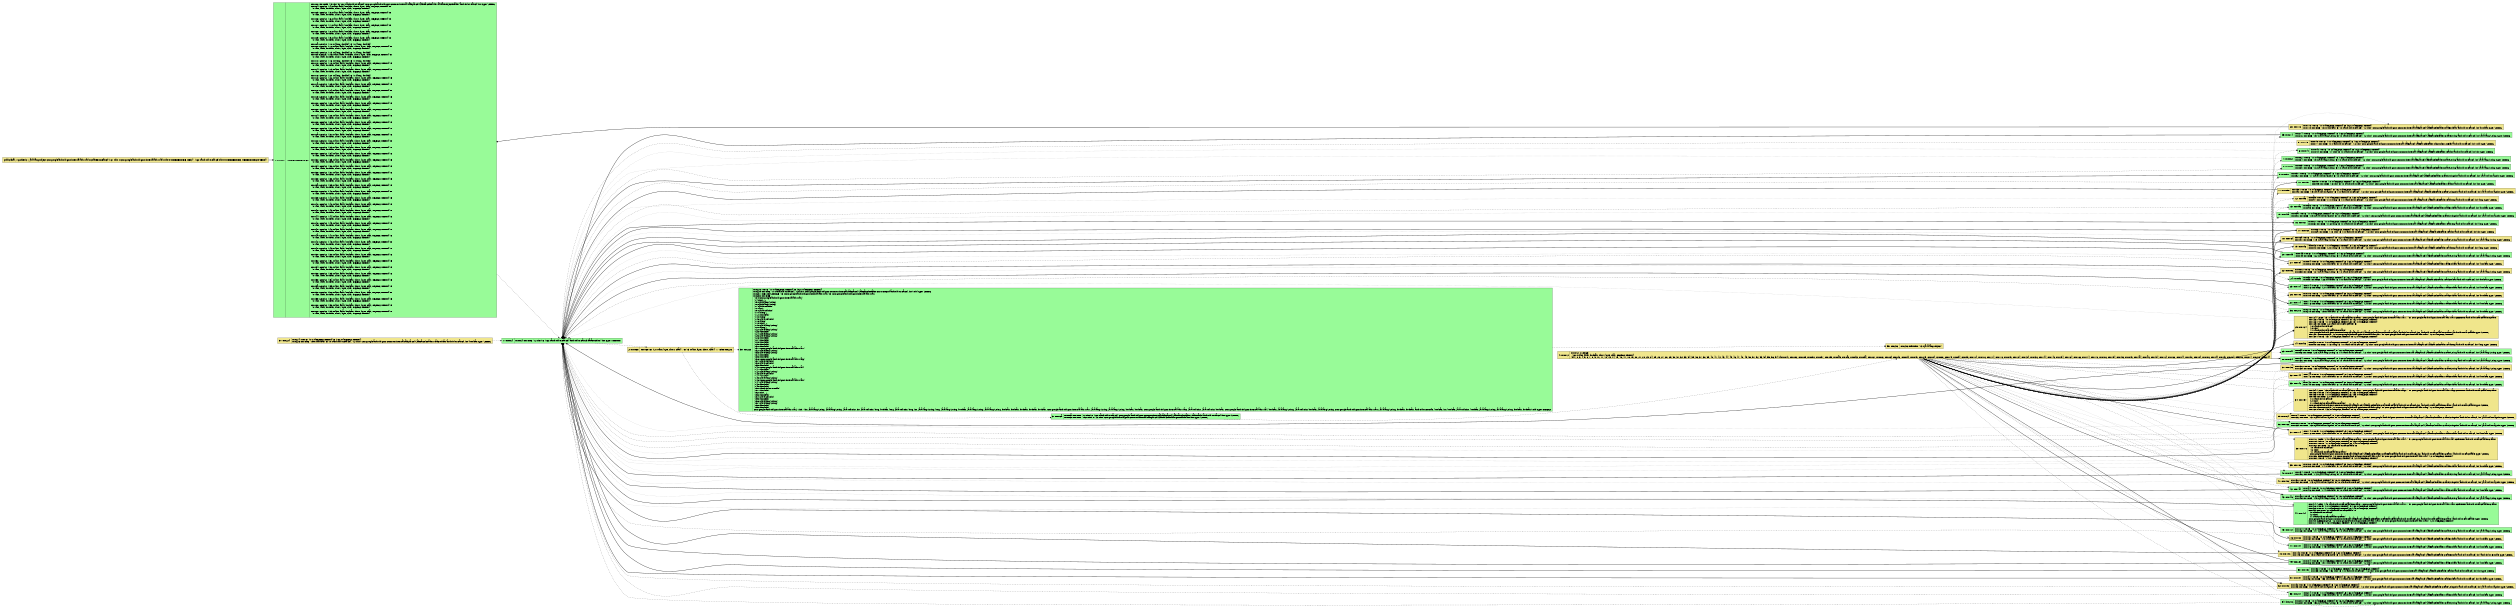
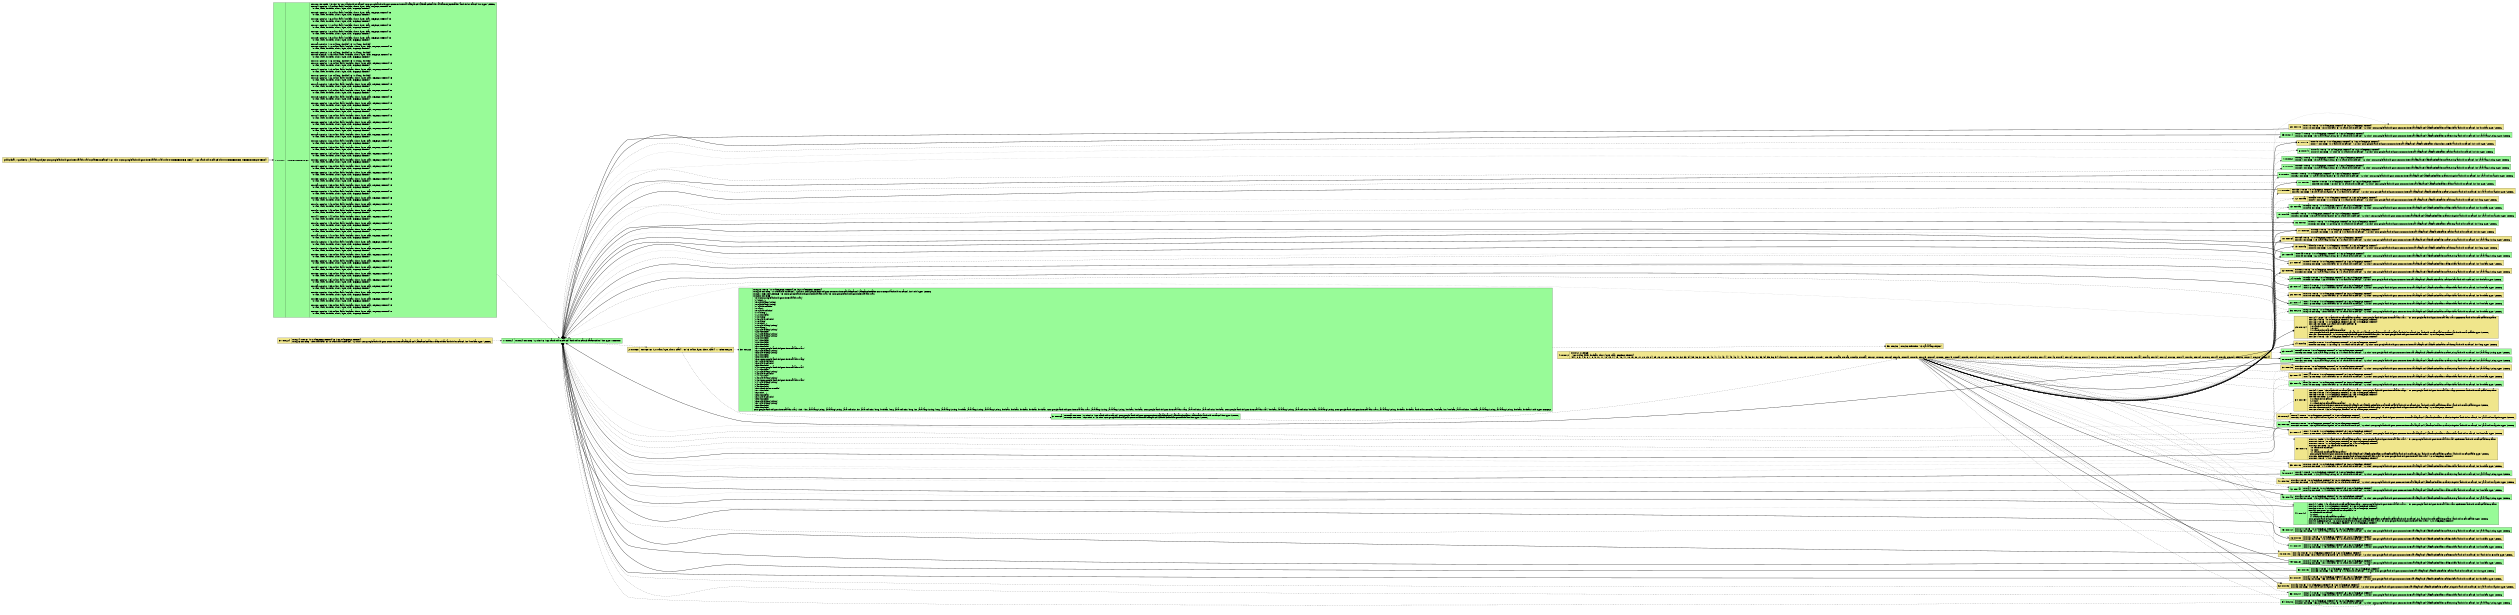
(1393, 127) -> (1353, 132)
none -> (2211, 386)
